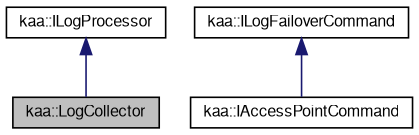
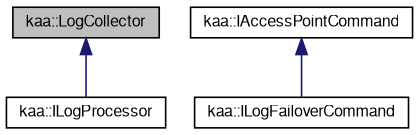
(86, 76) -> (86, 76)
(302, 76) -> (302, 76)
